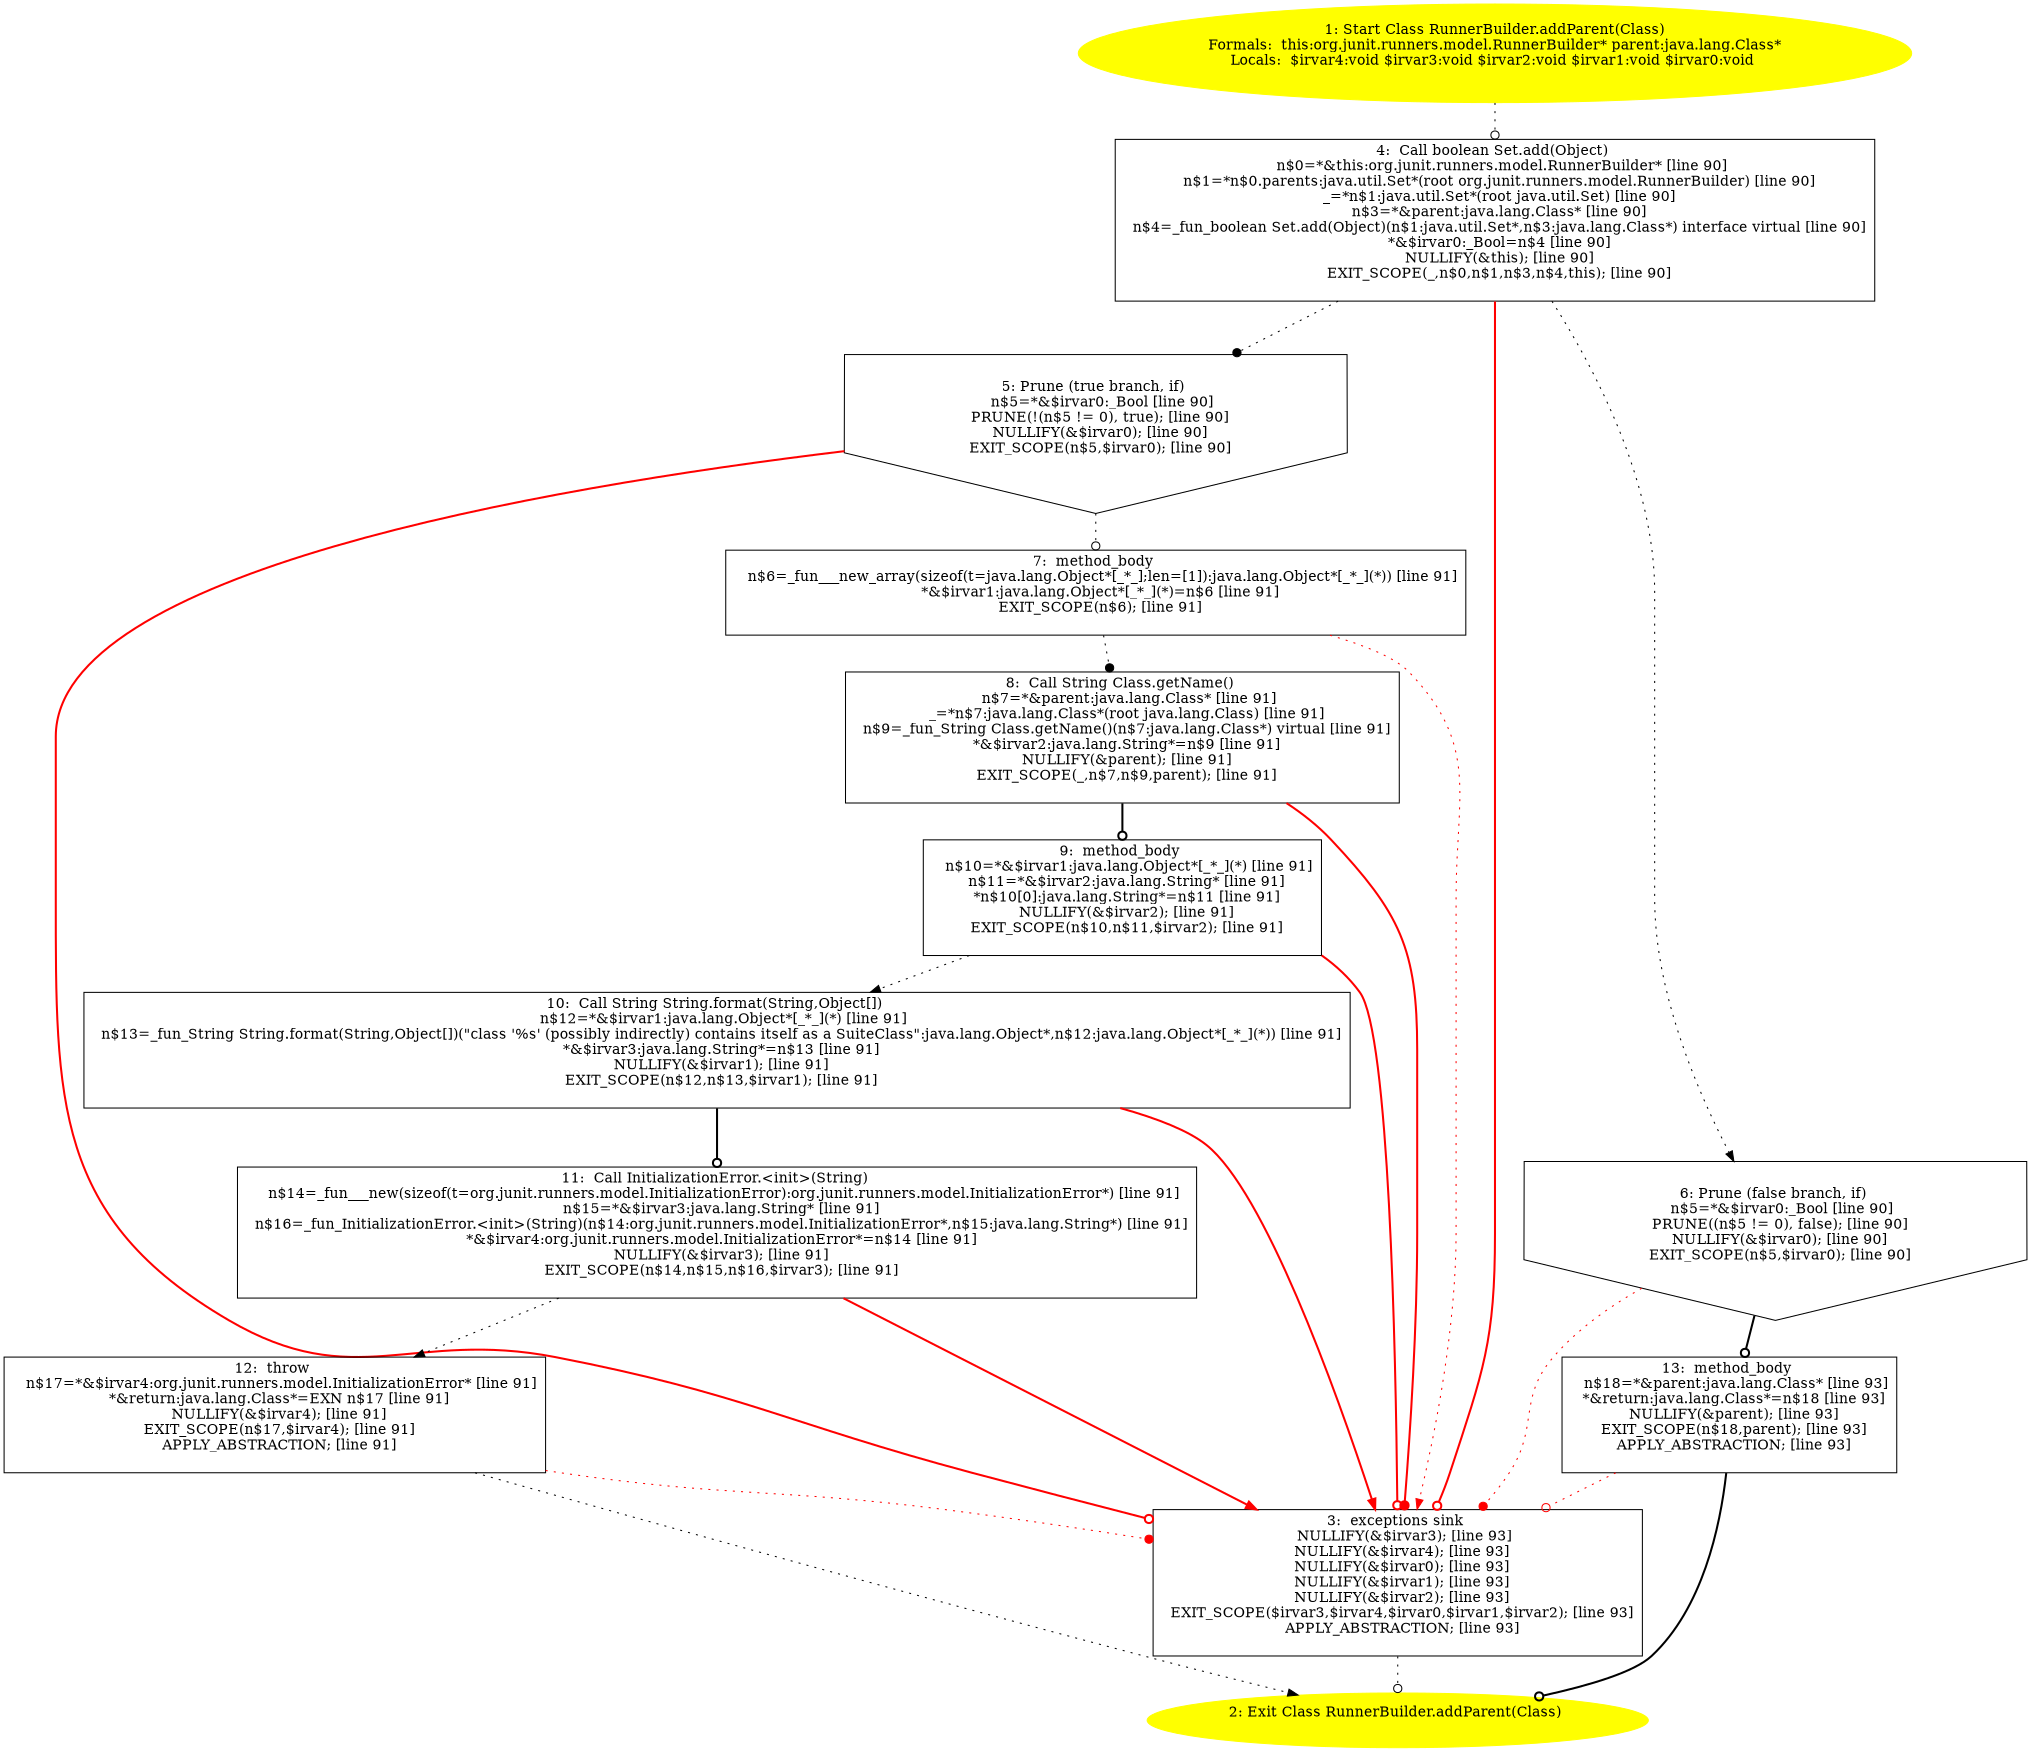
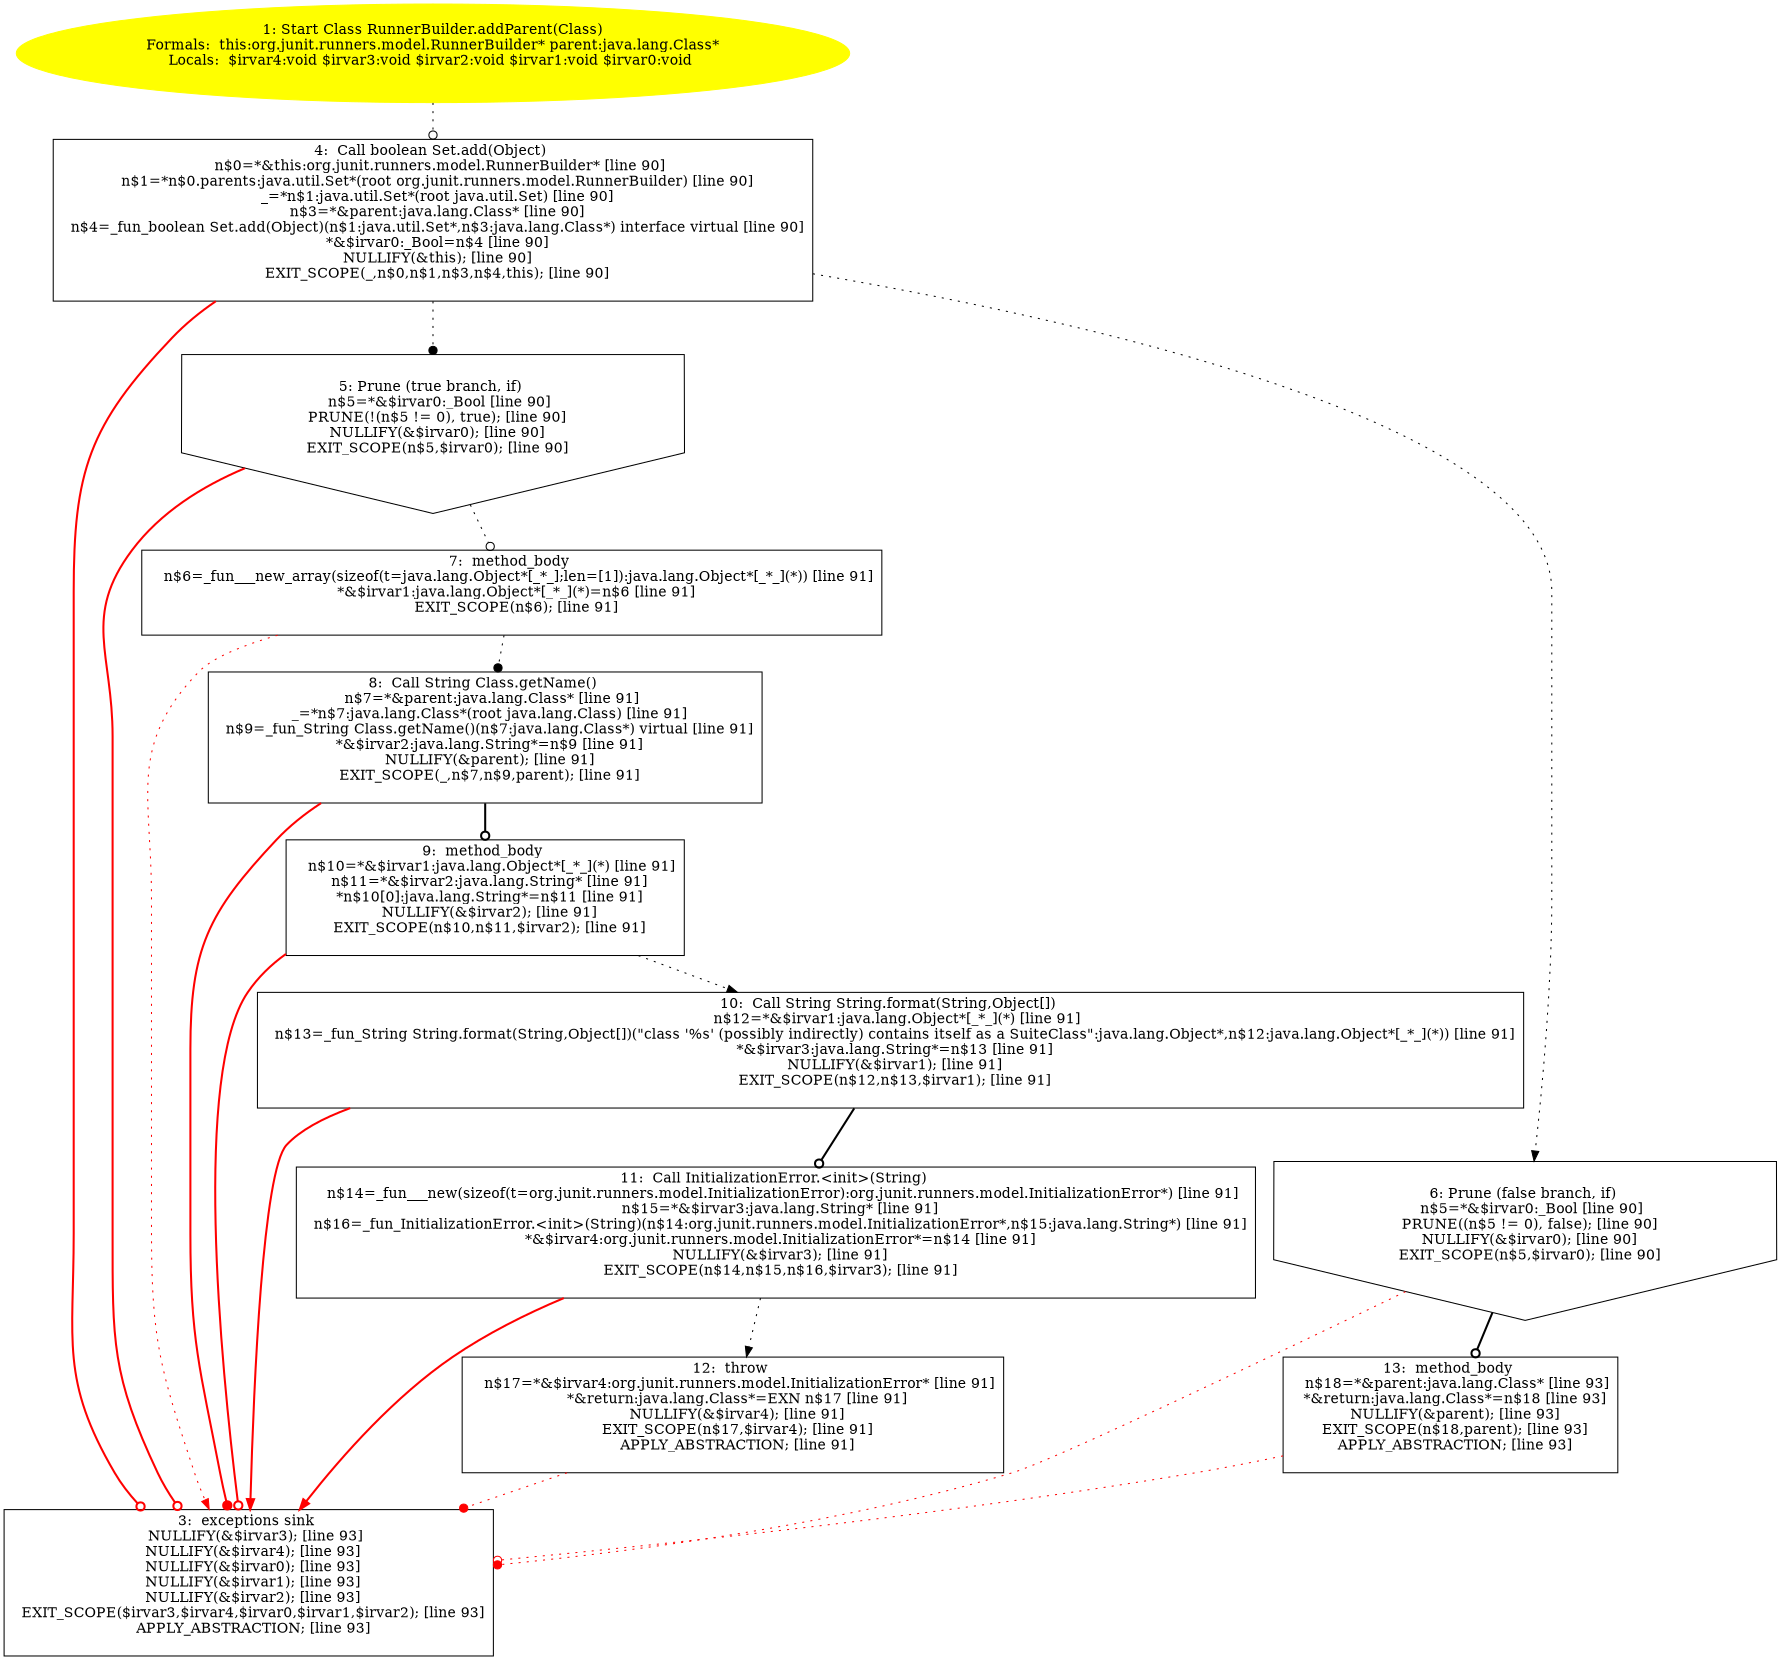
(1398, 1720) -> none
